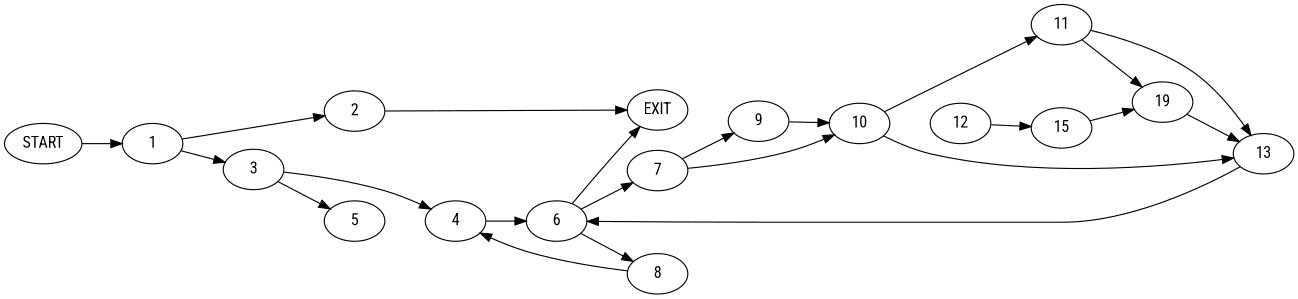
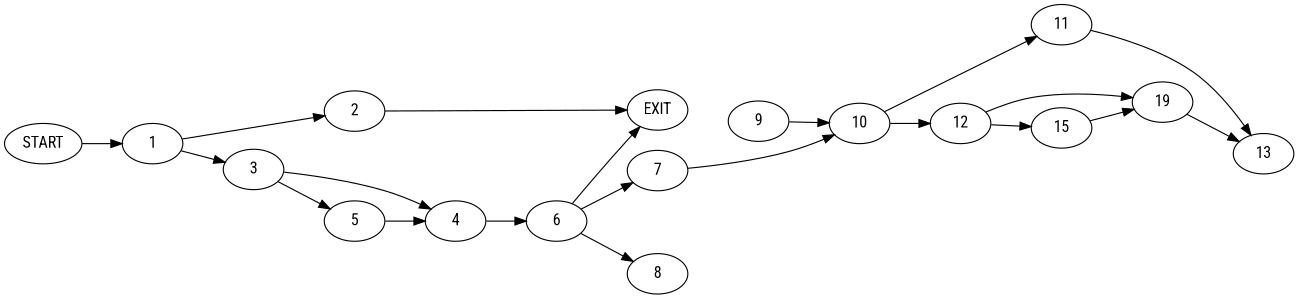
(1108, 60) -> (1052, 95)
(703, 148) -> none
(1051, 168) -> (905, 123)
(924, 222) -> none
(558, 259) -> (400, 221)
